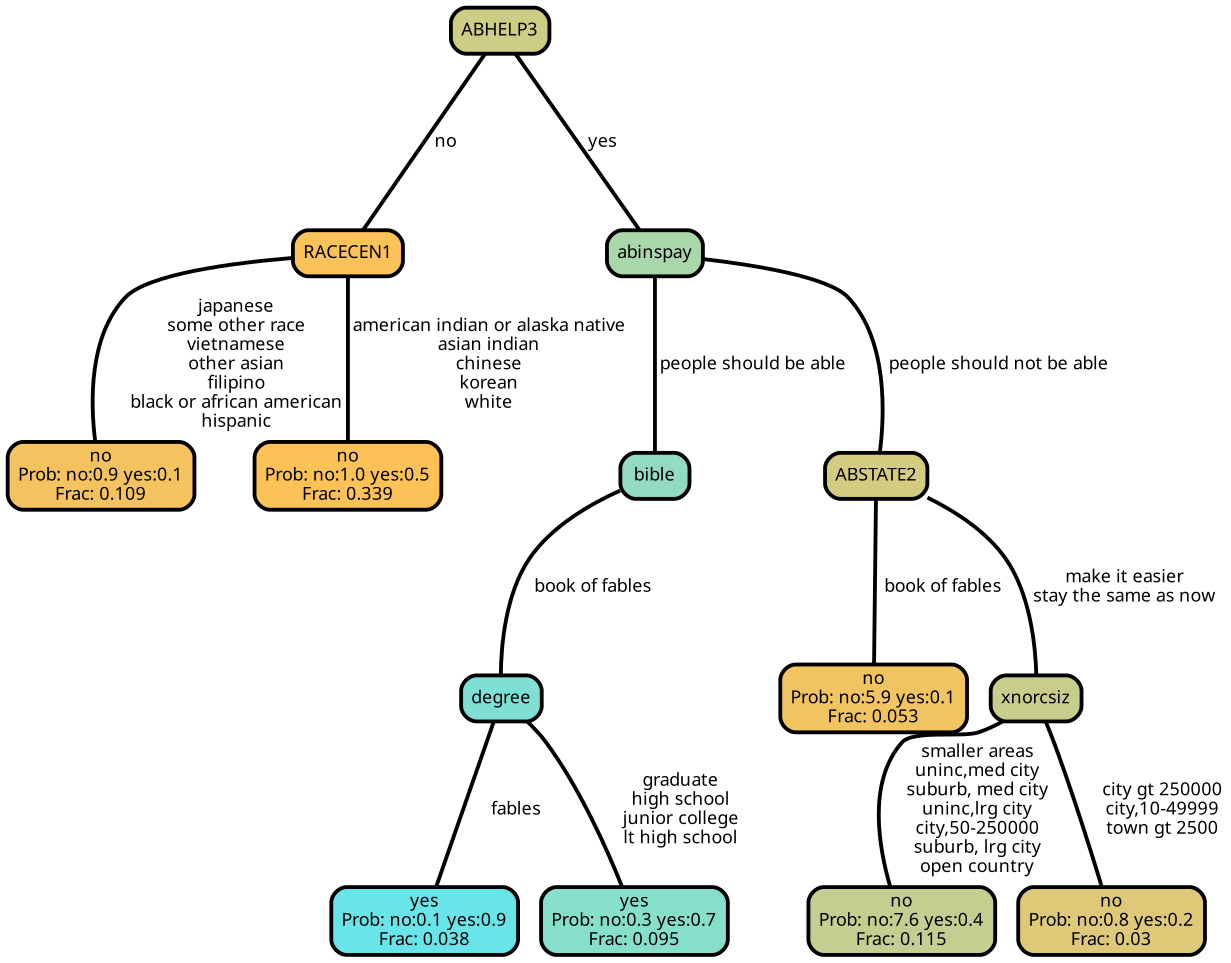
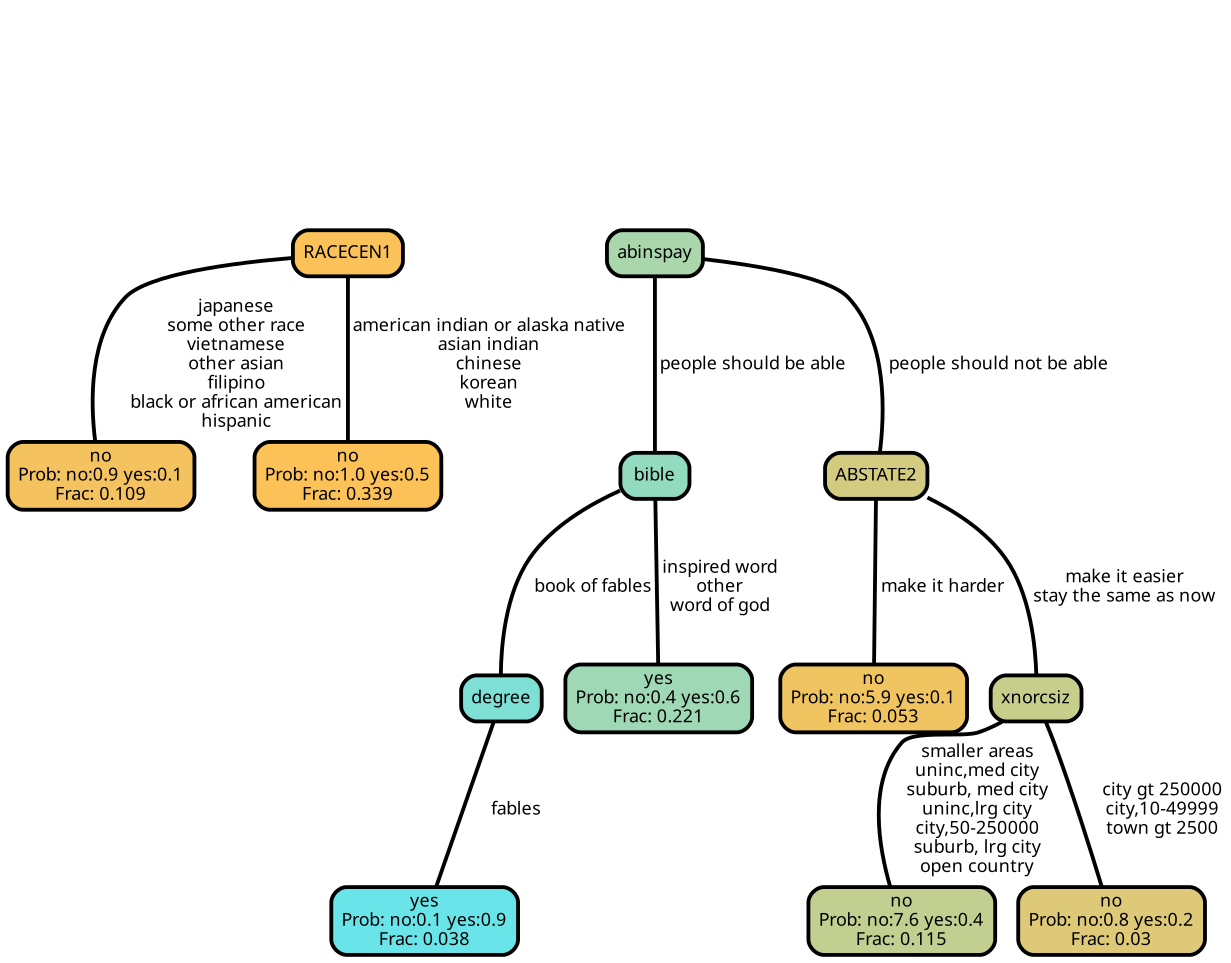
(500, 31) -> none
(941, 587) -> (941, 587)
none -> (659, 698)
(634, 921) -> none
